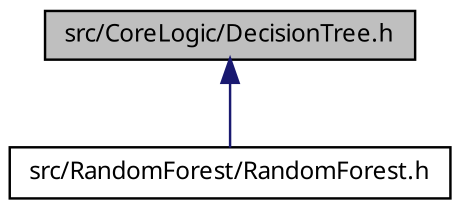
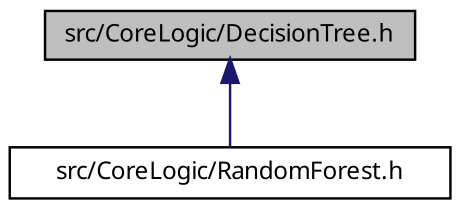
(230, 173) -> (230, 173)
